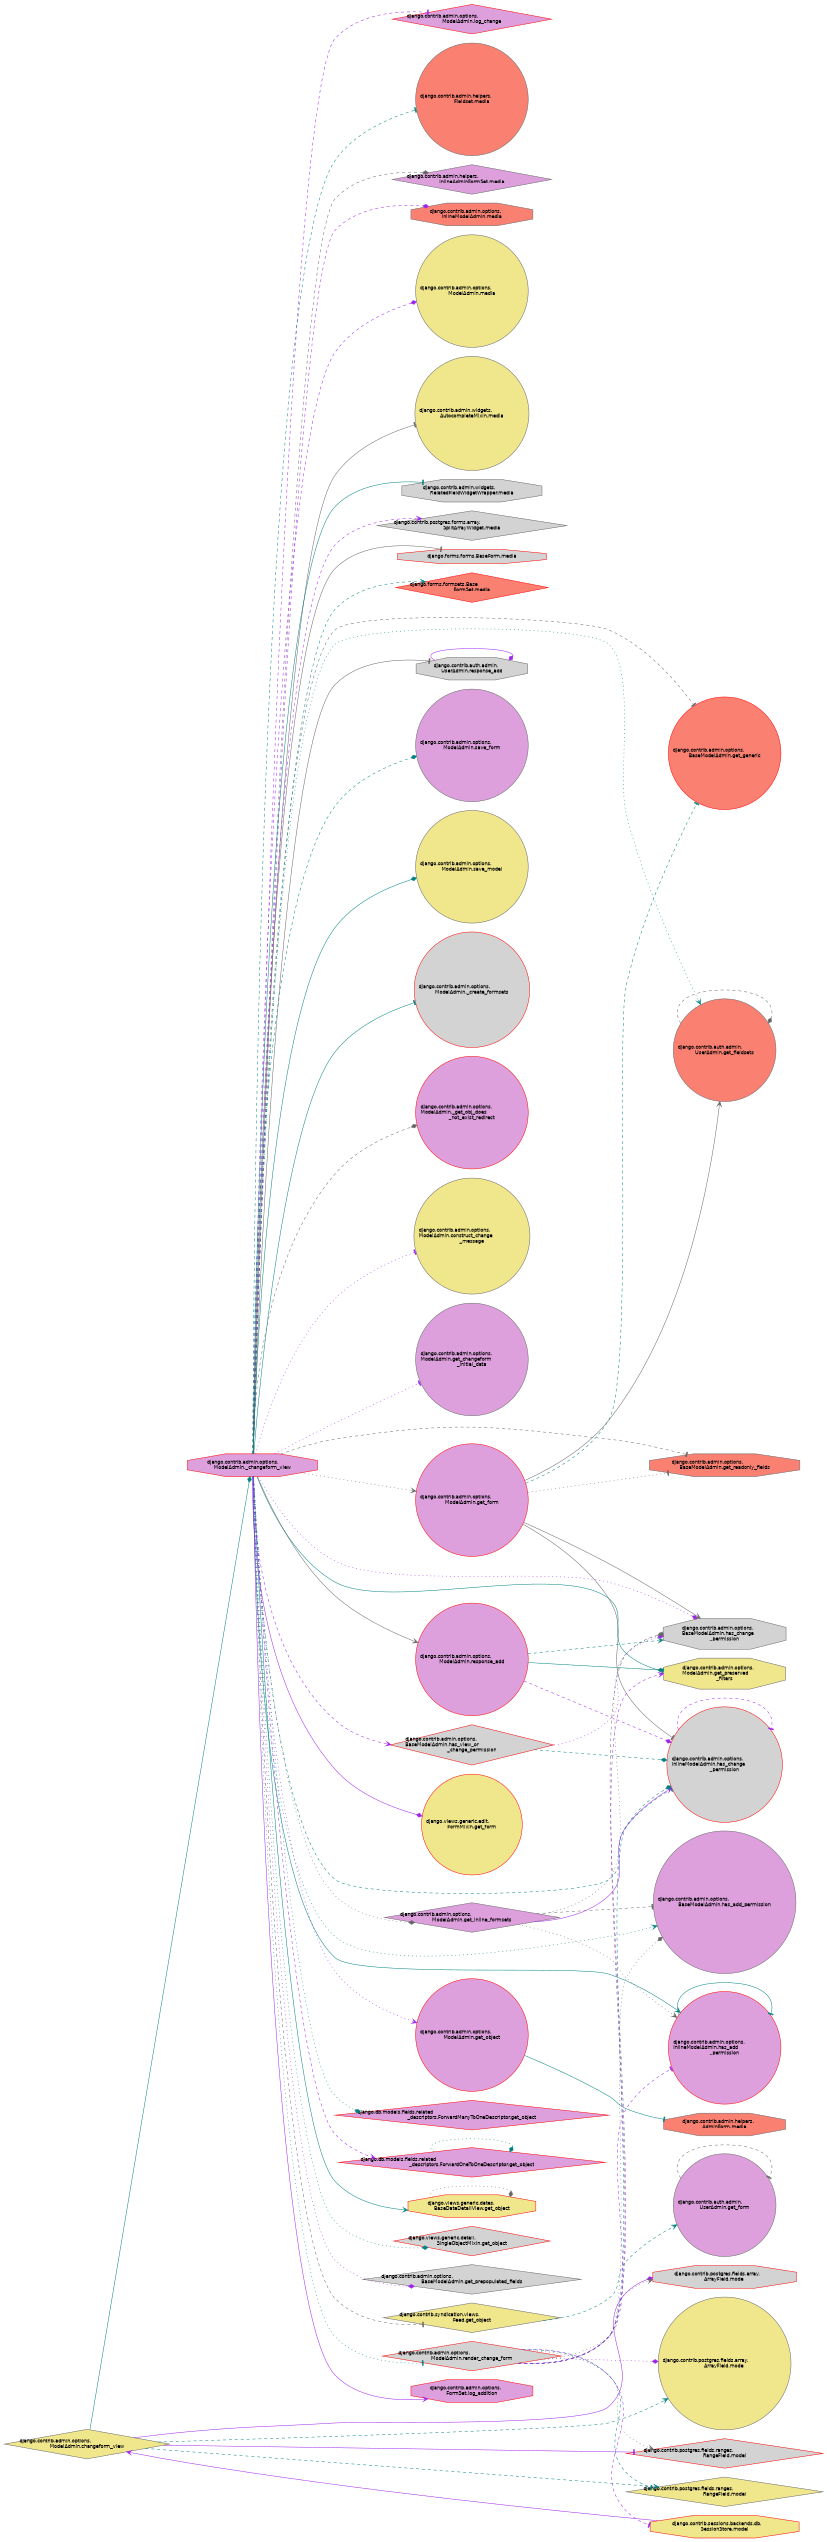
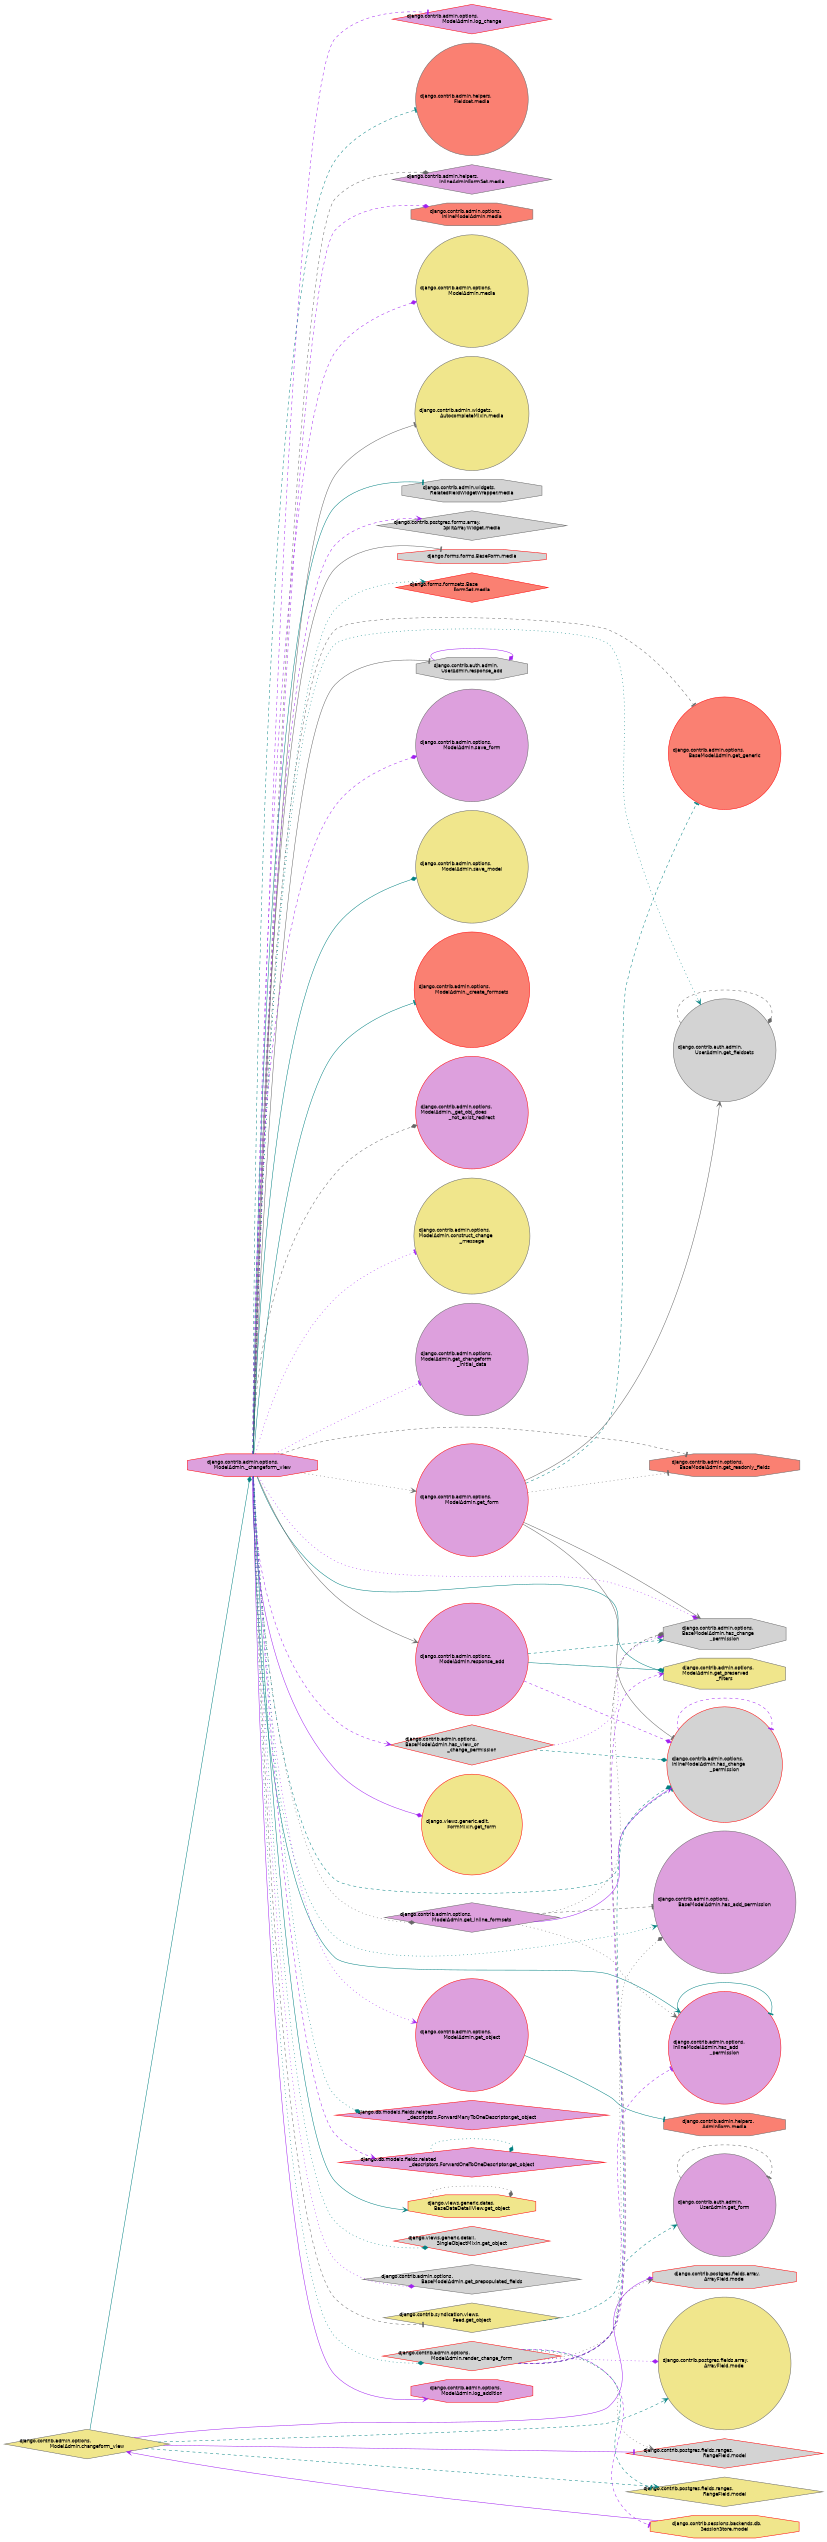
(287, 950) -> (287, 950)
(275, 982) -> (275, 982)
(472, 990) -> (472, 990)
(725, 1050) -> (725, 1050)
(276, 1978) -> (276, 1978)
(472, 2391) -> (472, 2391)
